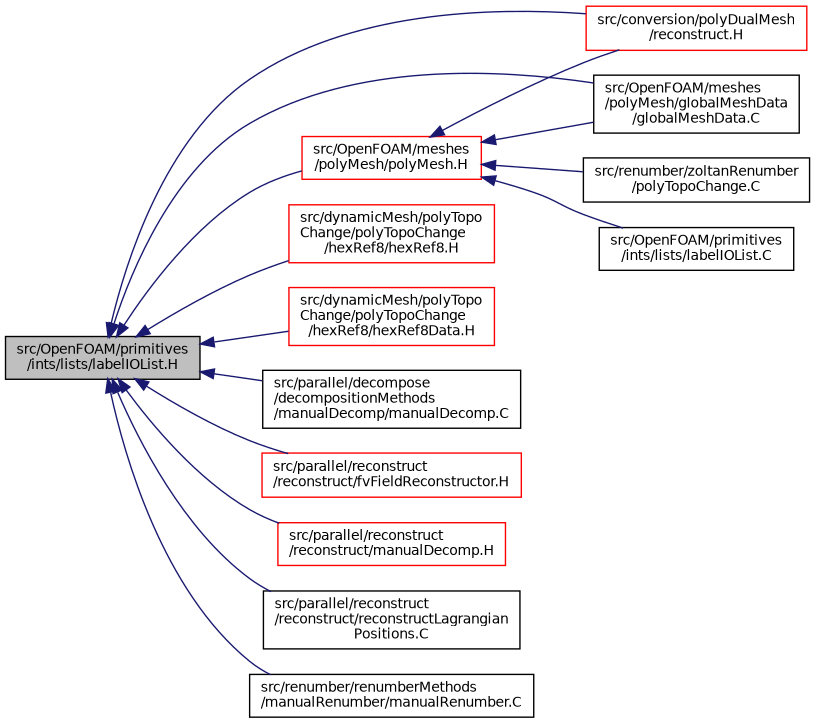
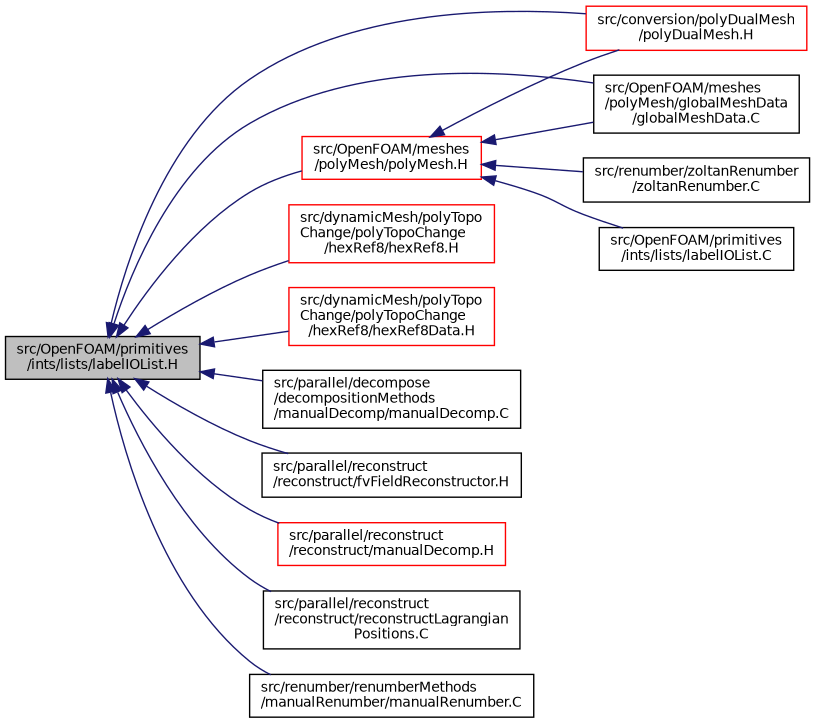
(696, 28) -> (696, 28)
(696, 180) -> (696, 180)
(392, 475) -> (392, 475)
